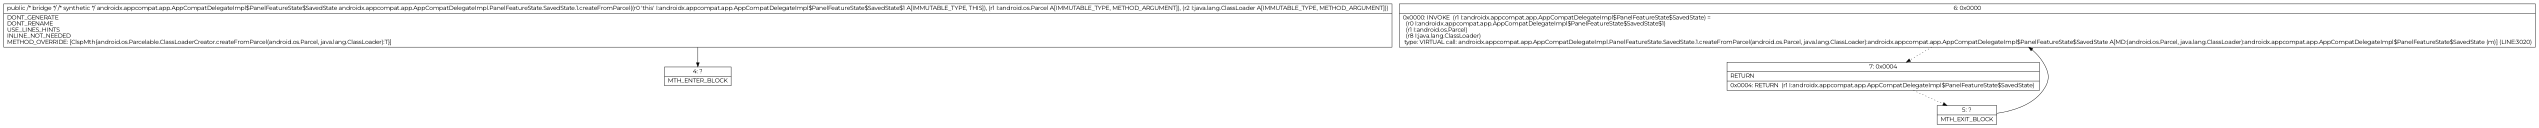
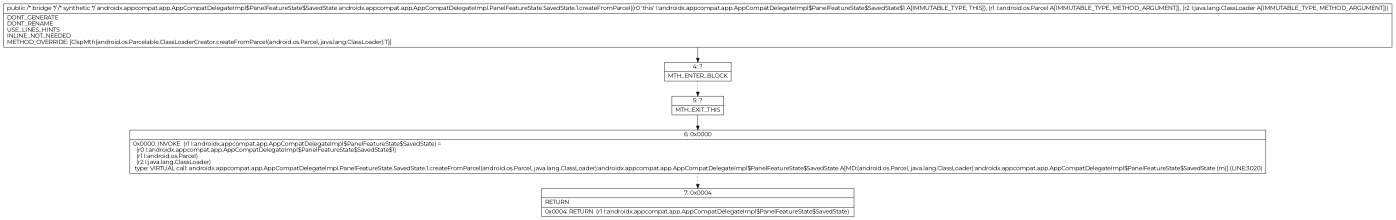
(1442, 36) -> (172, 162)
(1928, 97) -> (698, 87)
(1967, 119) -> (698, 110)
